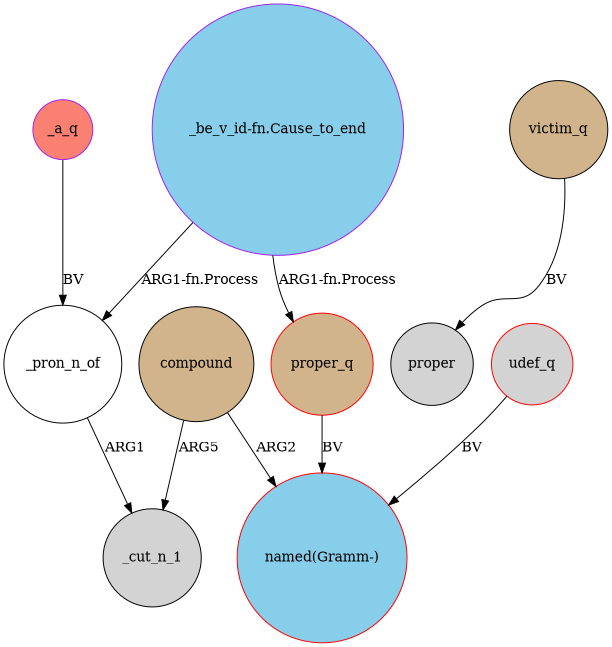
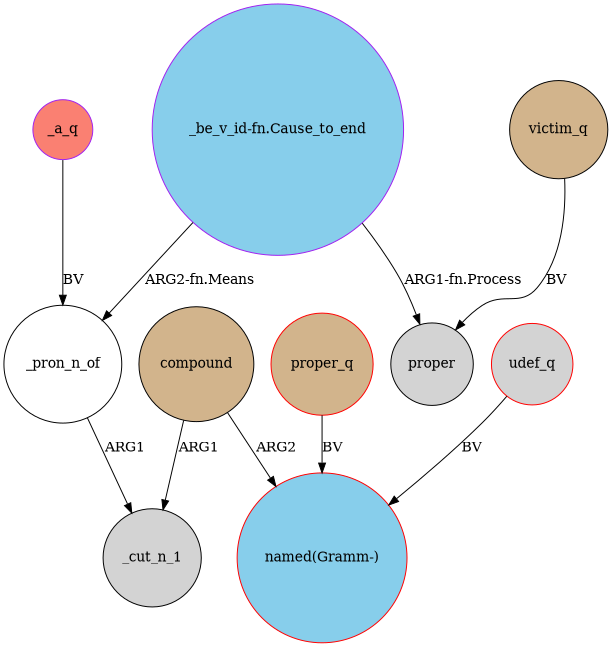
(200, 280) -> (200, 280)
(278, 285) -> (393, 267)
(199, 448) -> (199, 448)
